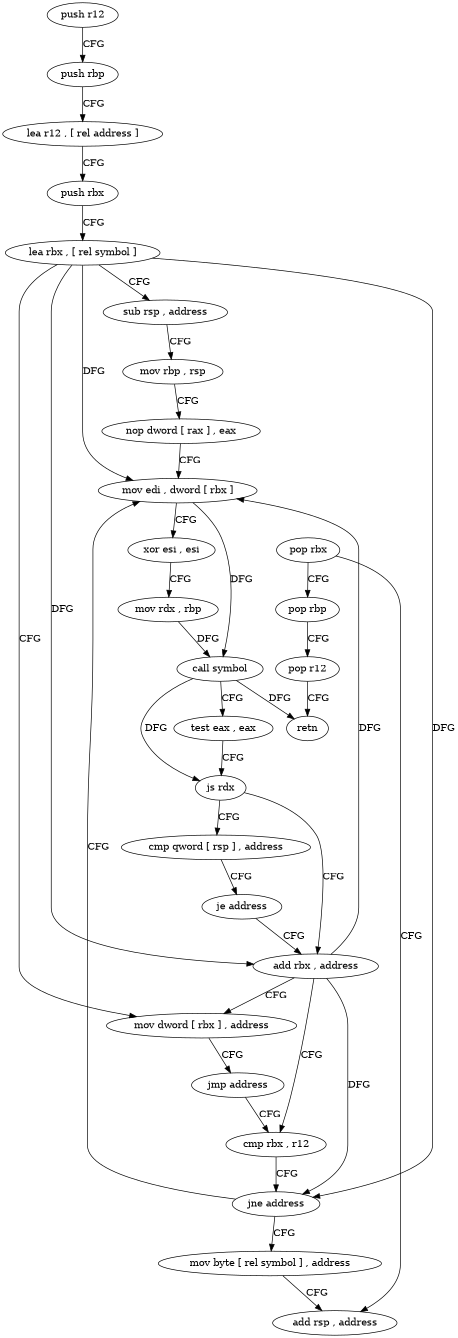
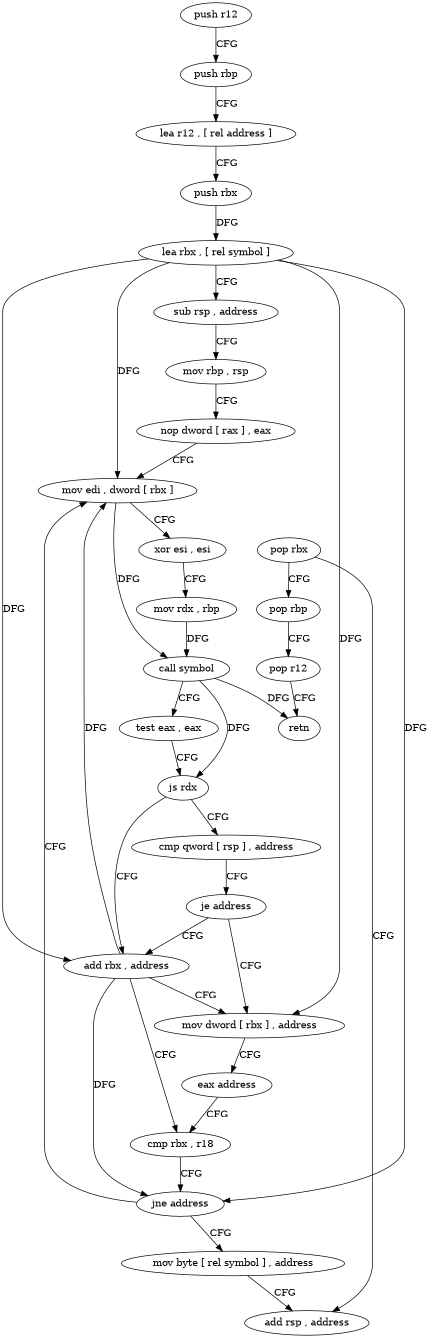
(94, 223) -> (227, 223)
(30, 639) -> (351, 639)
none -> (237, 963)
(238, 1085) -> (227, 1085)
(276, 1145) -> (180, 1145)
